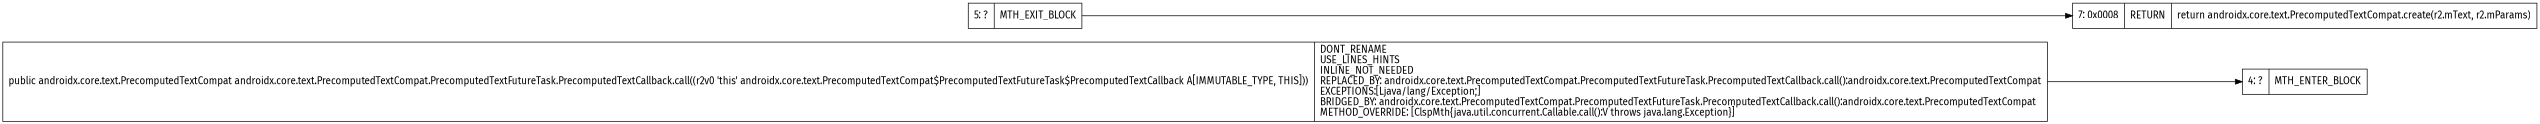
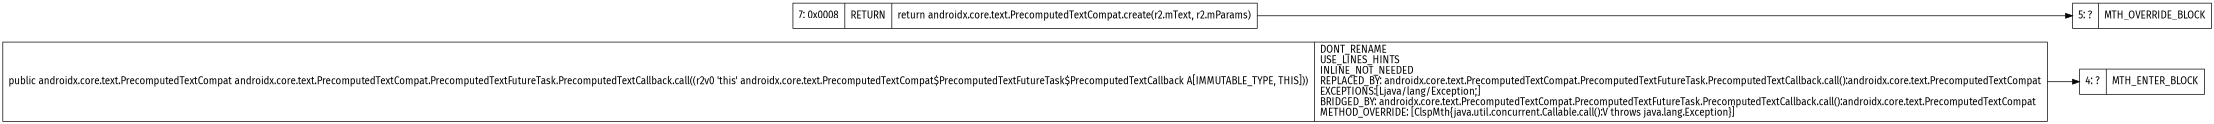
(1038, 15) -> (2155, 15)
(1574, 16) -> (1661, 16)
